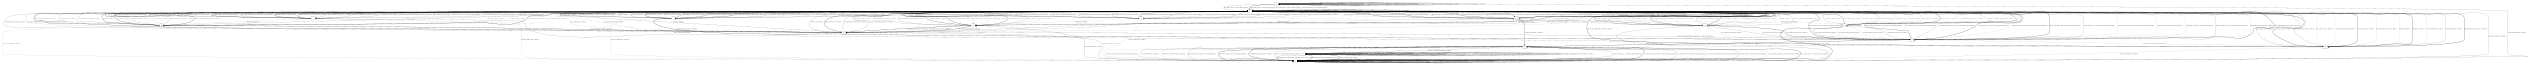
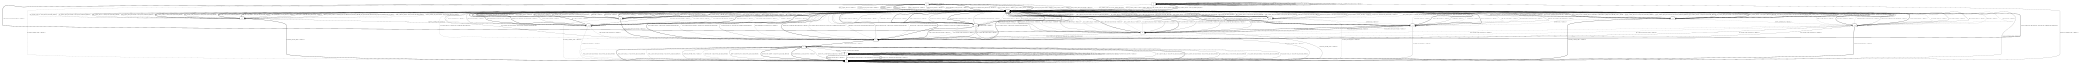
(238, 22) -> none
(1525, 31) -> (1381, 58)
(2118, 43) -> (730, 39)
(789, 59) -> (419, 59)
